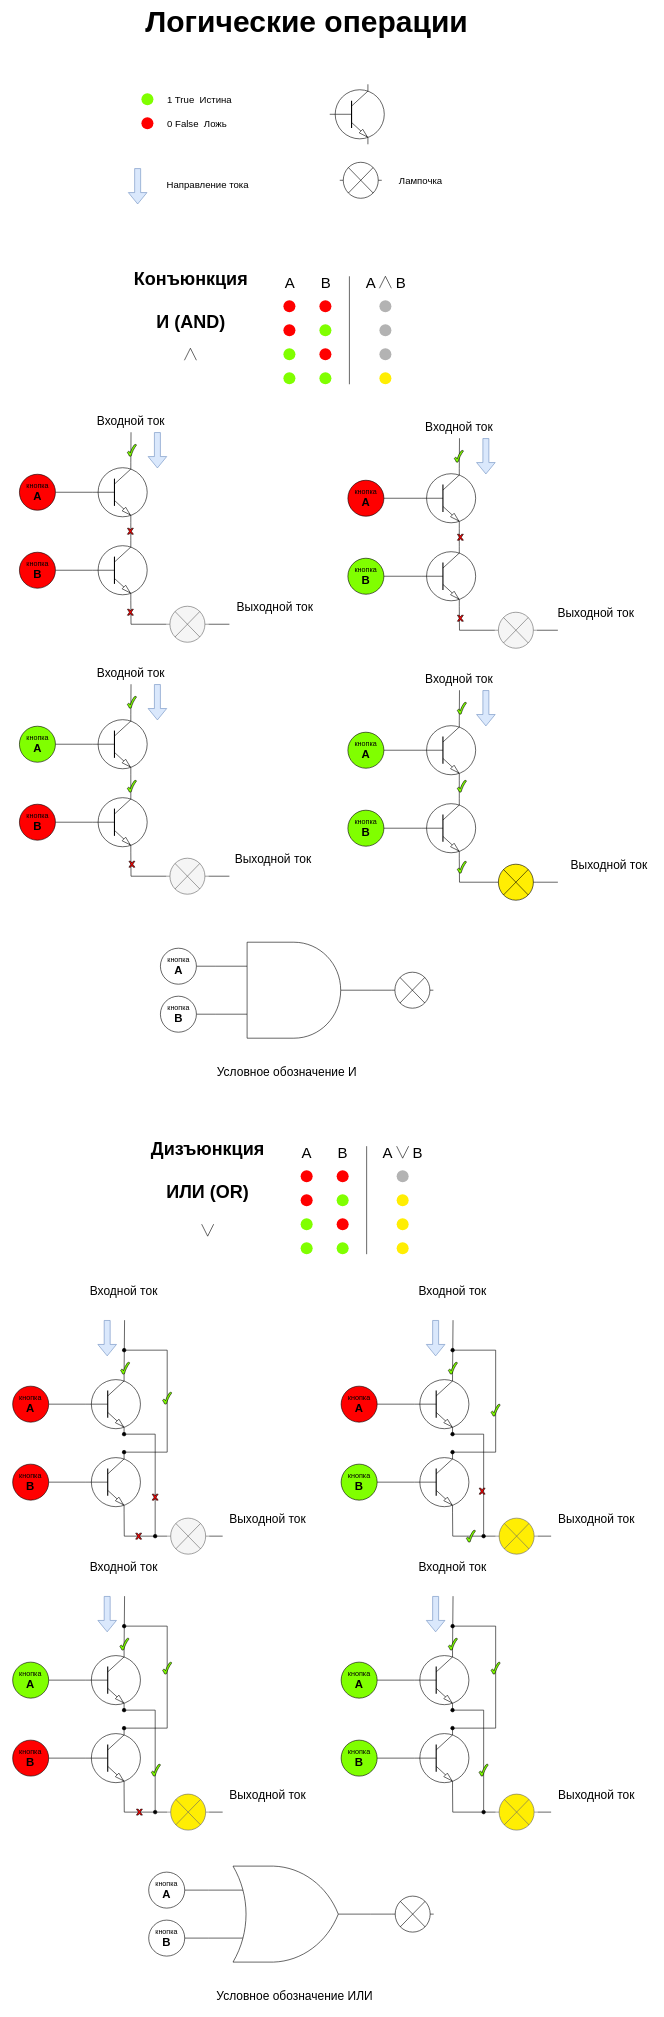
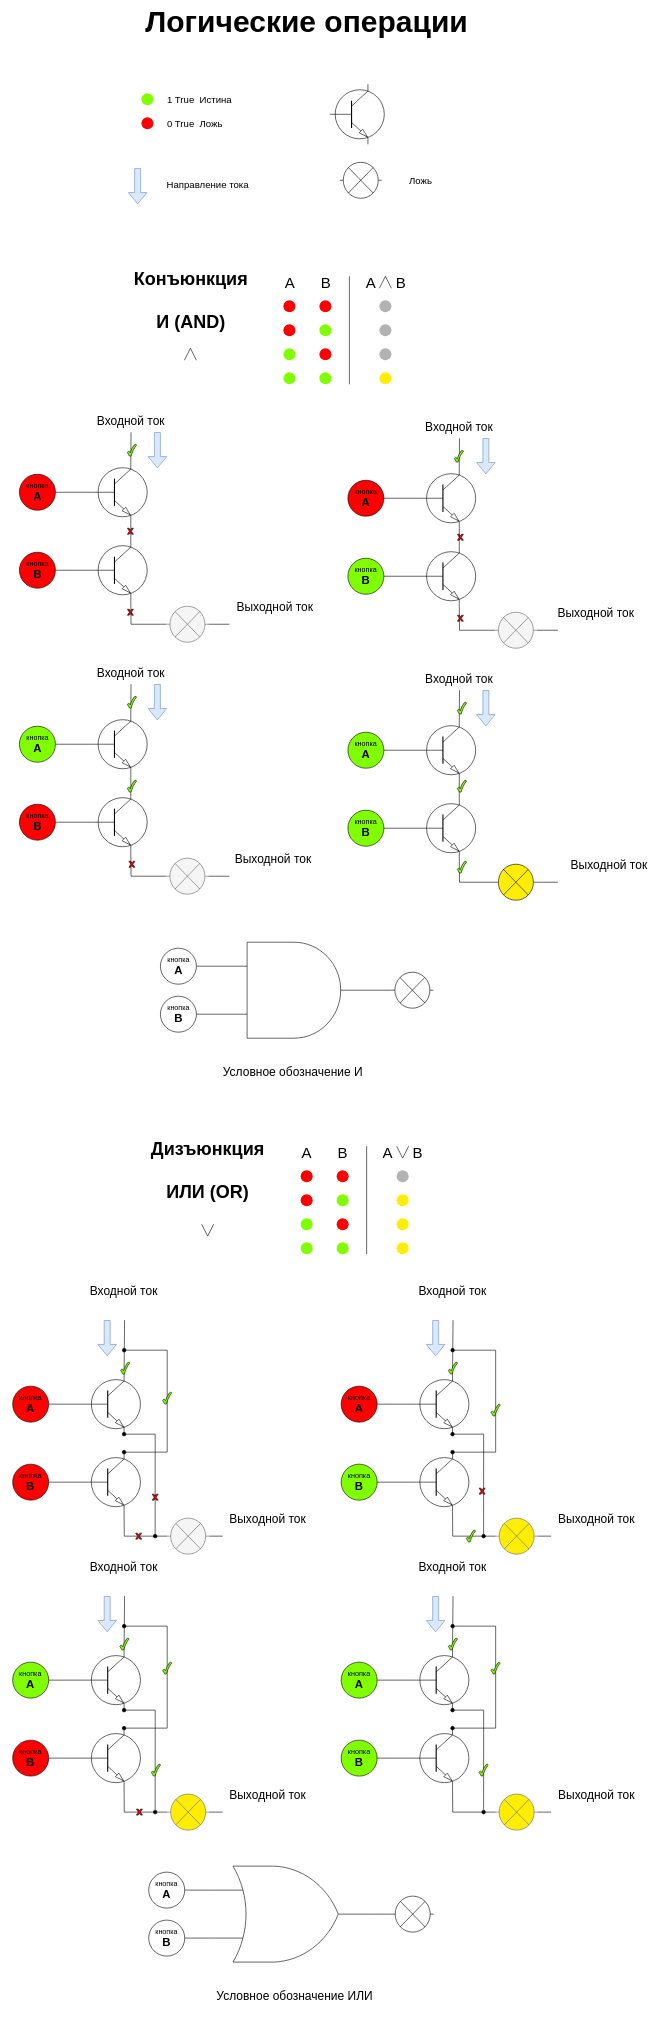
(198, 123) -> (197, 123)
(421, 180) -> (421, 180)
(286, 1071) -> (292, 1071)
